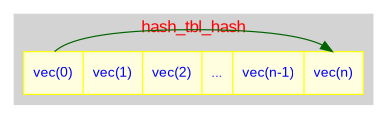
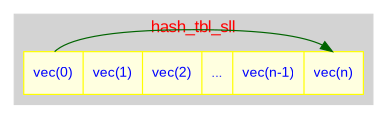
(194, 28) -> (194, 28)
